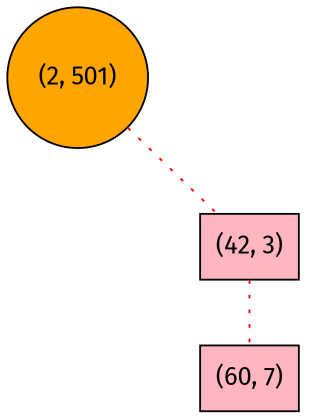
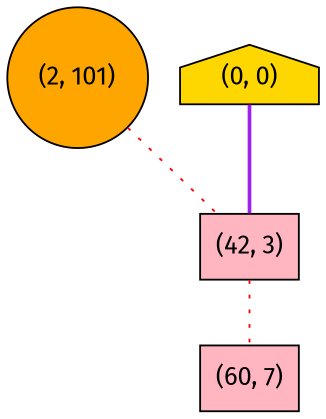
(78, 78) -> (78, 78)
none -> (249, 78)
